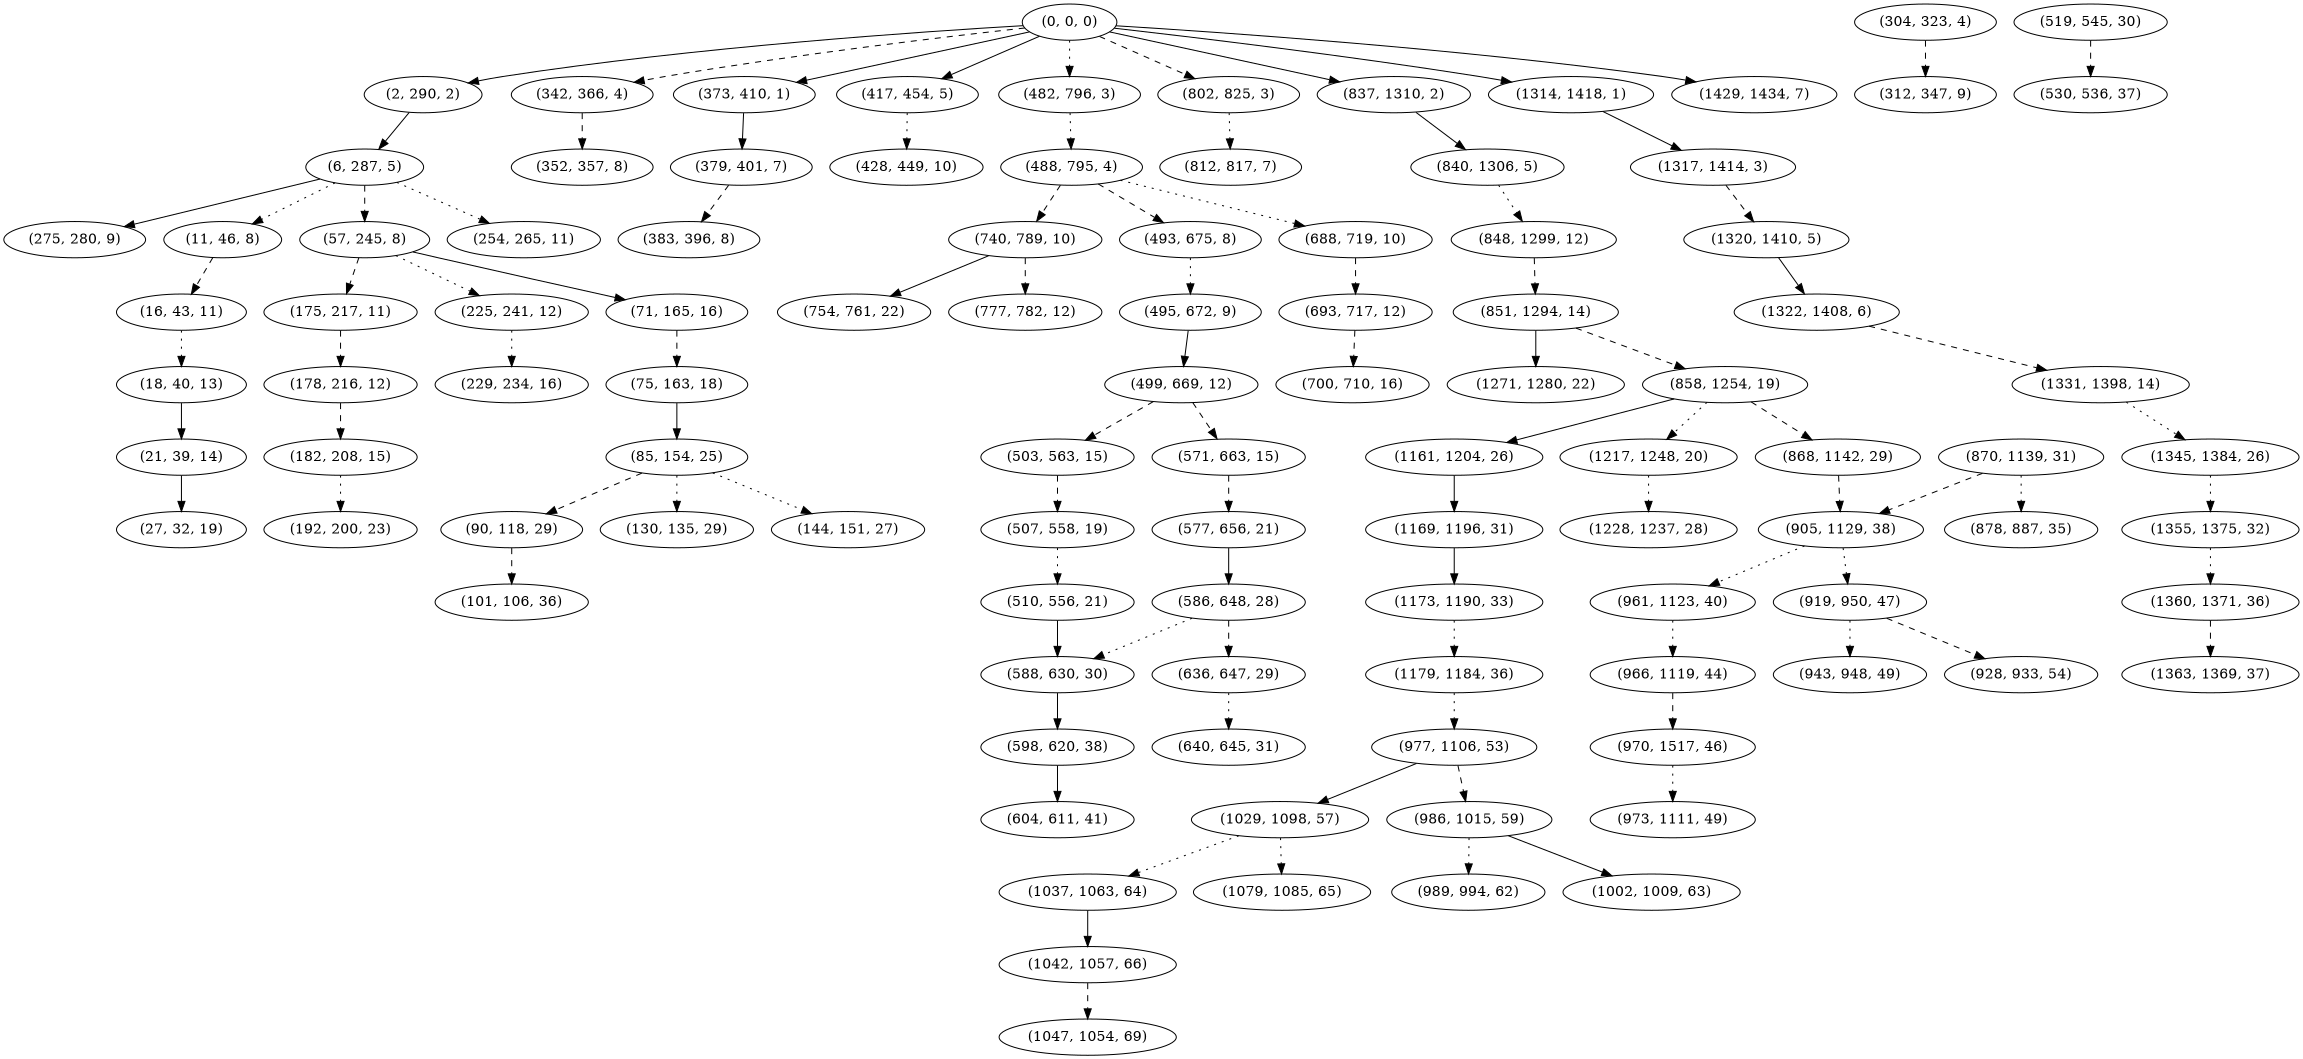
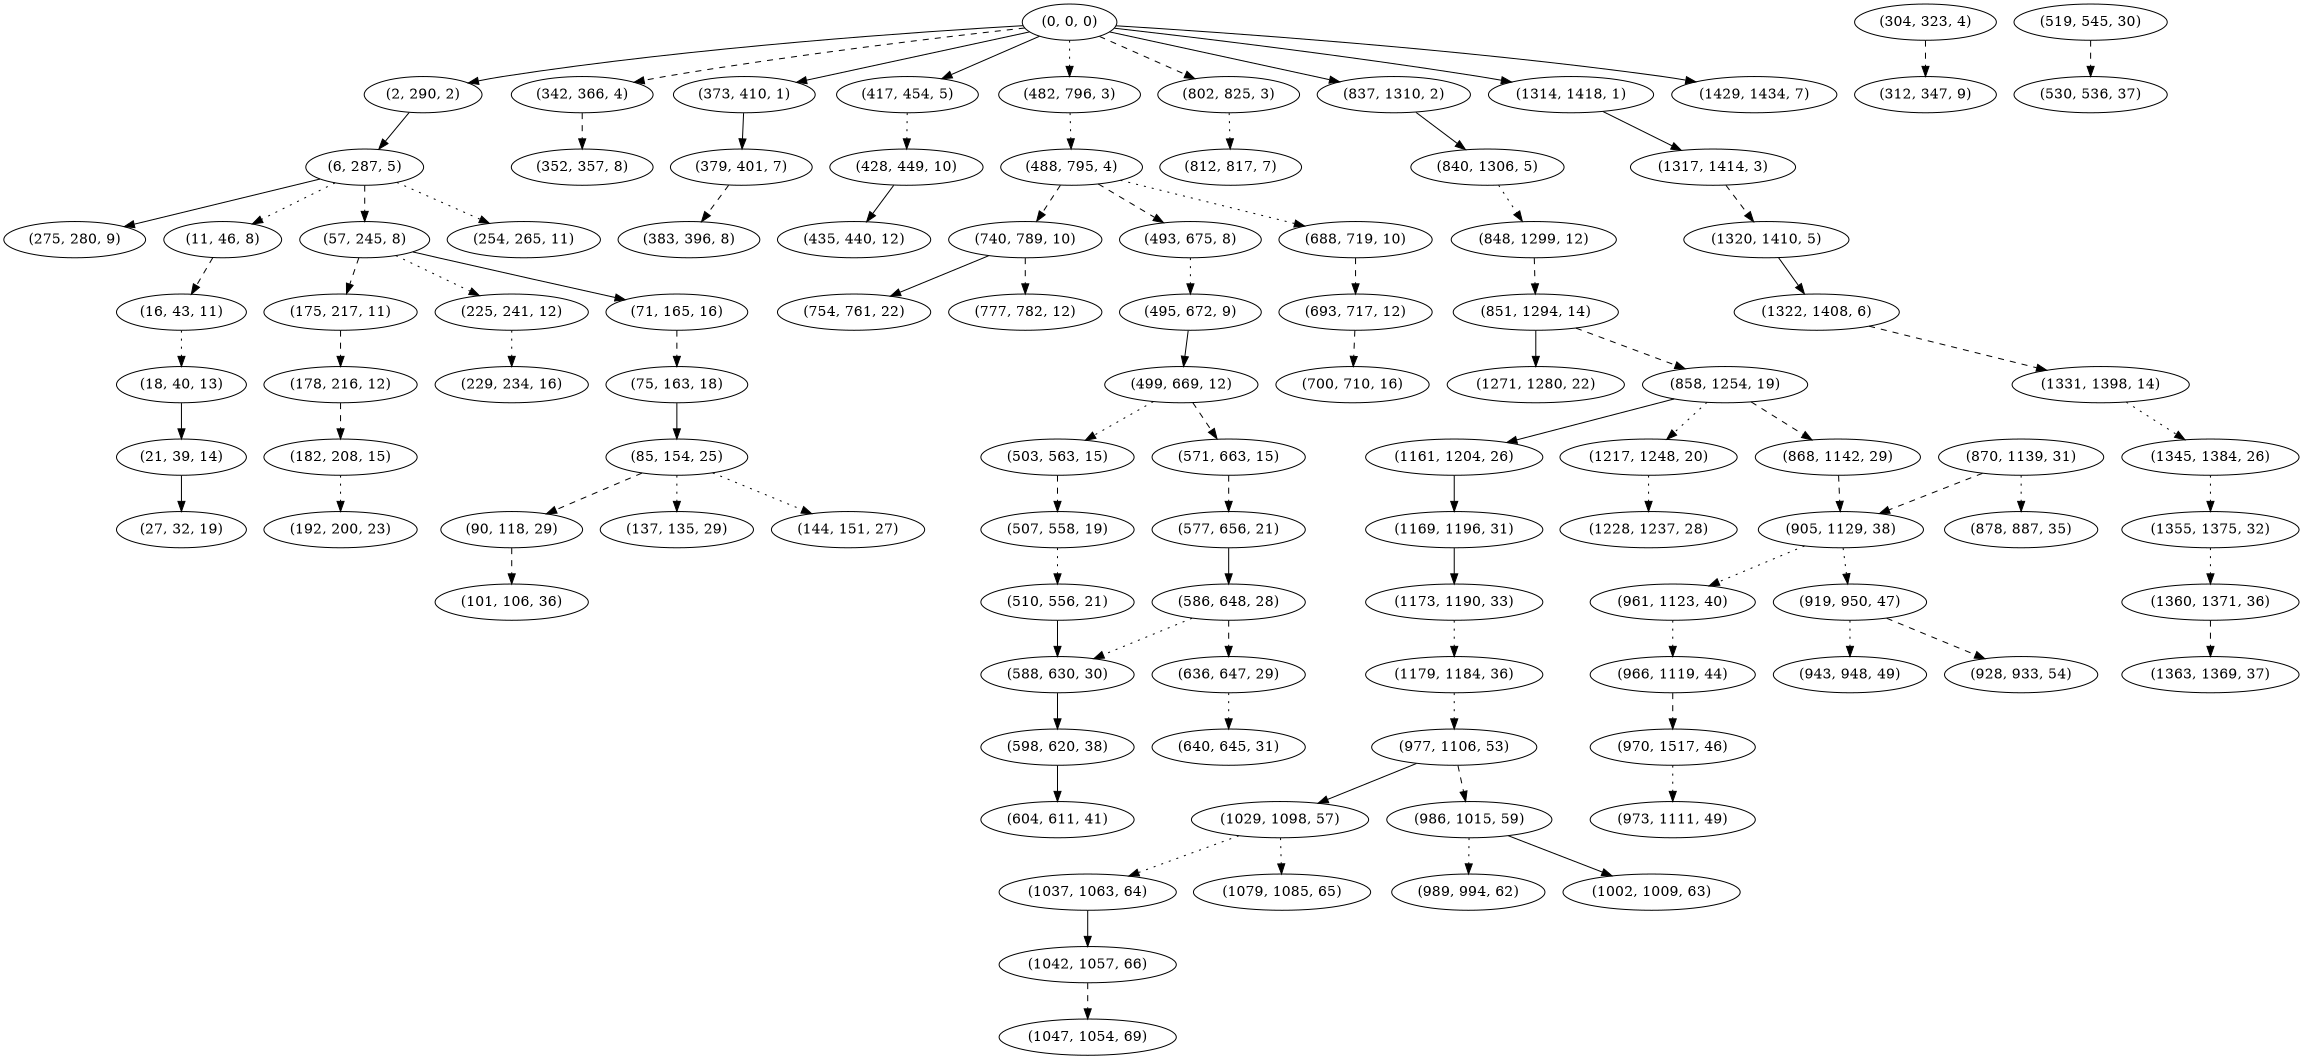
none -> (854, 240)
(1124, 418) -> (1124, 418)
(677, 530) -> (677, 530)
